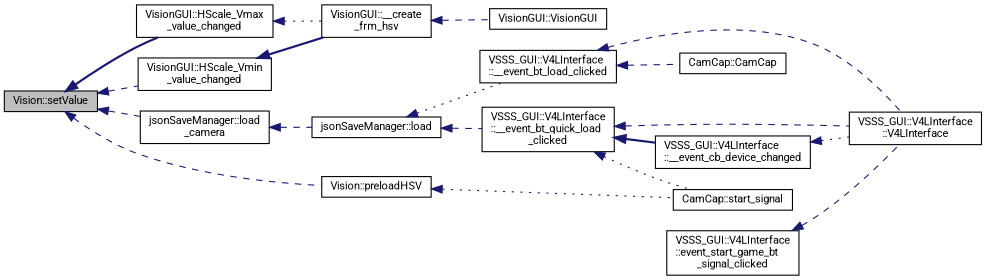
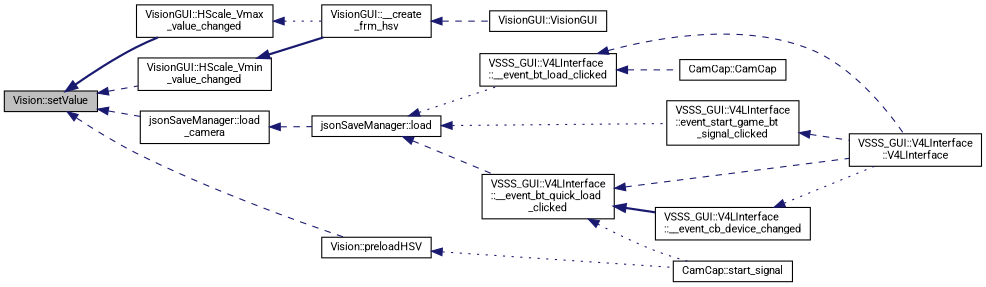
none -> (560, 125)
